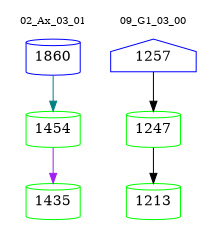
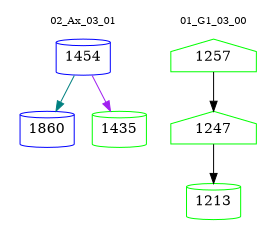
(153, 22) -> (214, 22)
(153, 57) -> (214, 57)
(53, 88) -> (67, 89)
(53, 129) -> (83, 57)
(153, 129) -> (214, 129)
